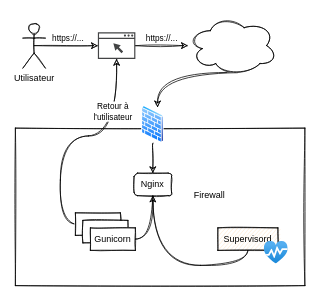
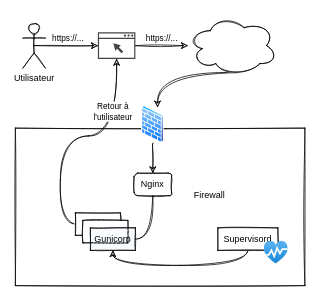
(113, 239) -> (113, 239)
(248, 239) -> (248, 239)
(187, 264) -> (153, 265)
